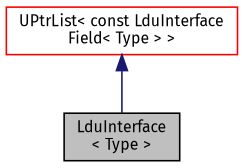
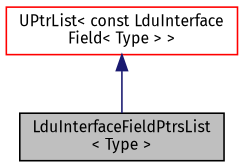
(122, 137) -> (122, 137)
